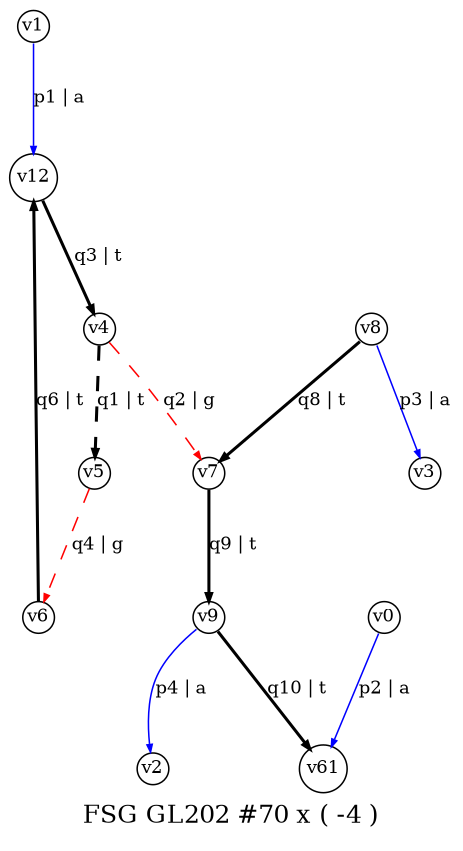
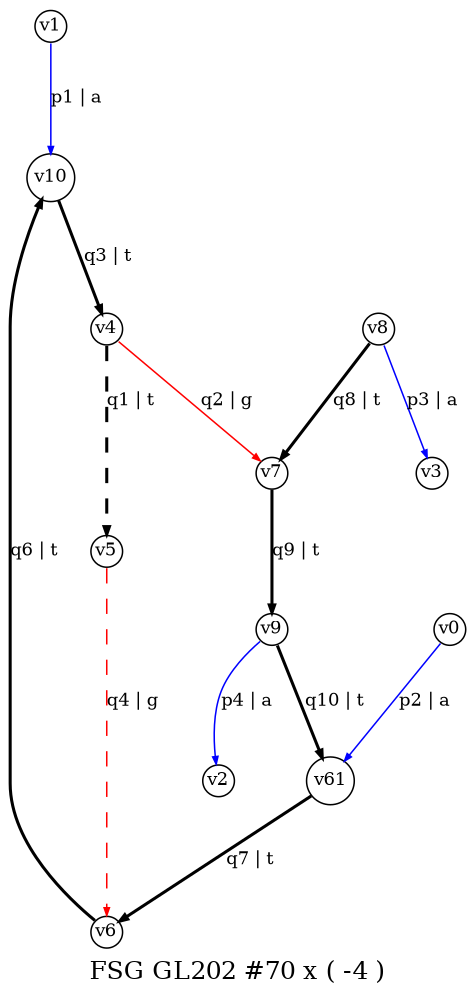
(34, 178) -> (51, 178)
(154, 396) -> (186, 399)
none -> (219, 856)
